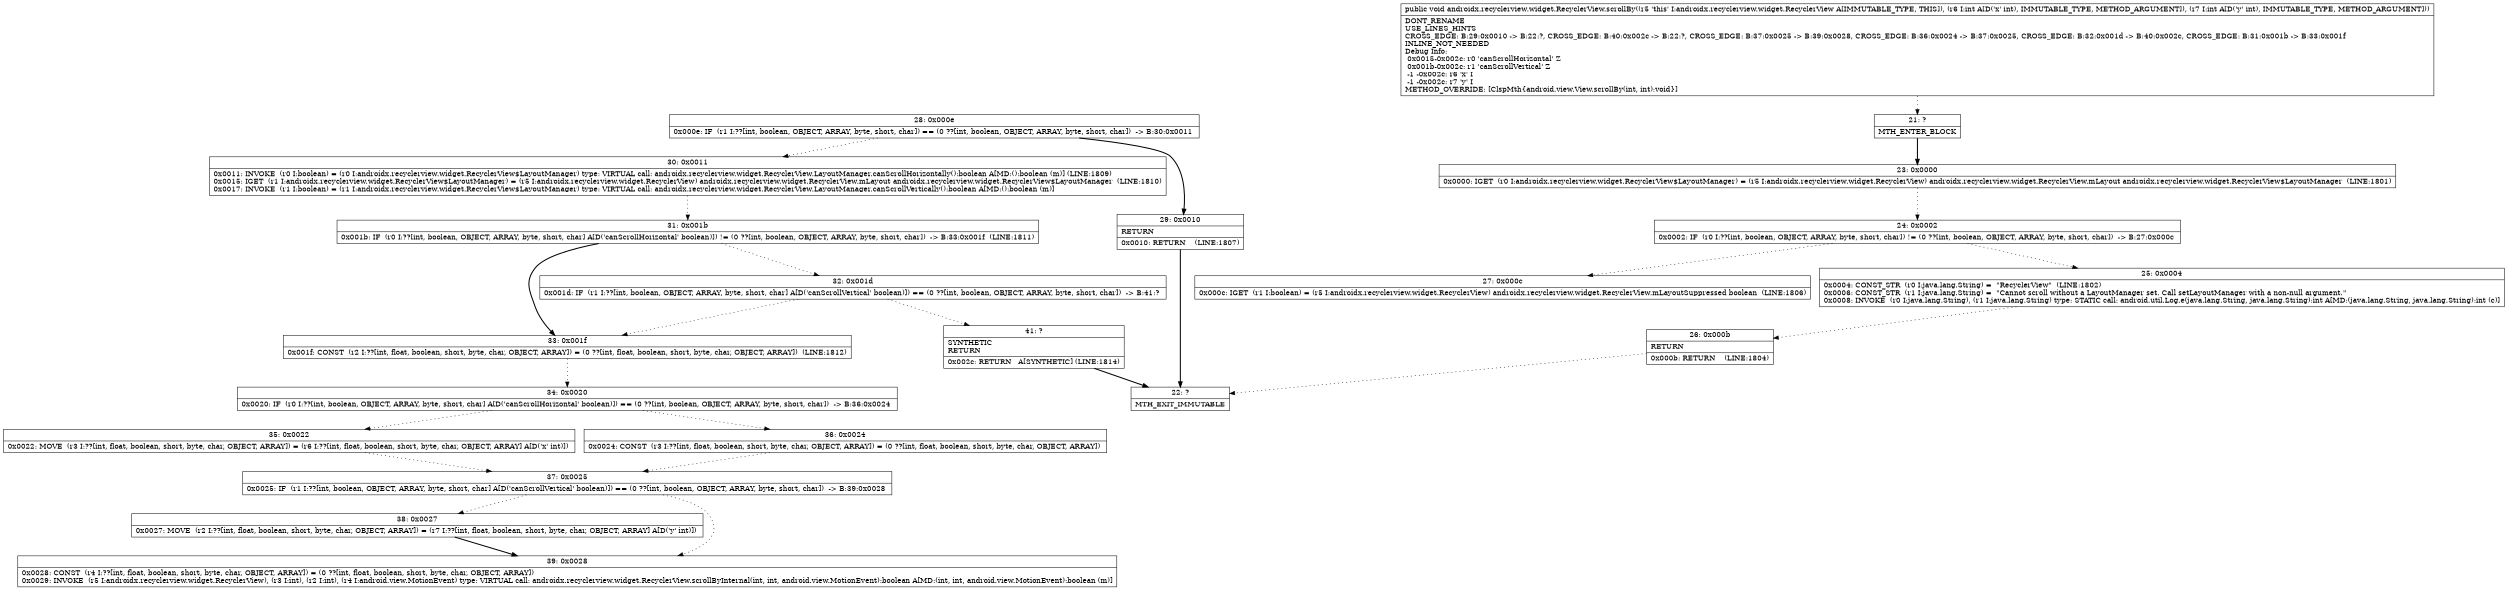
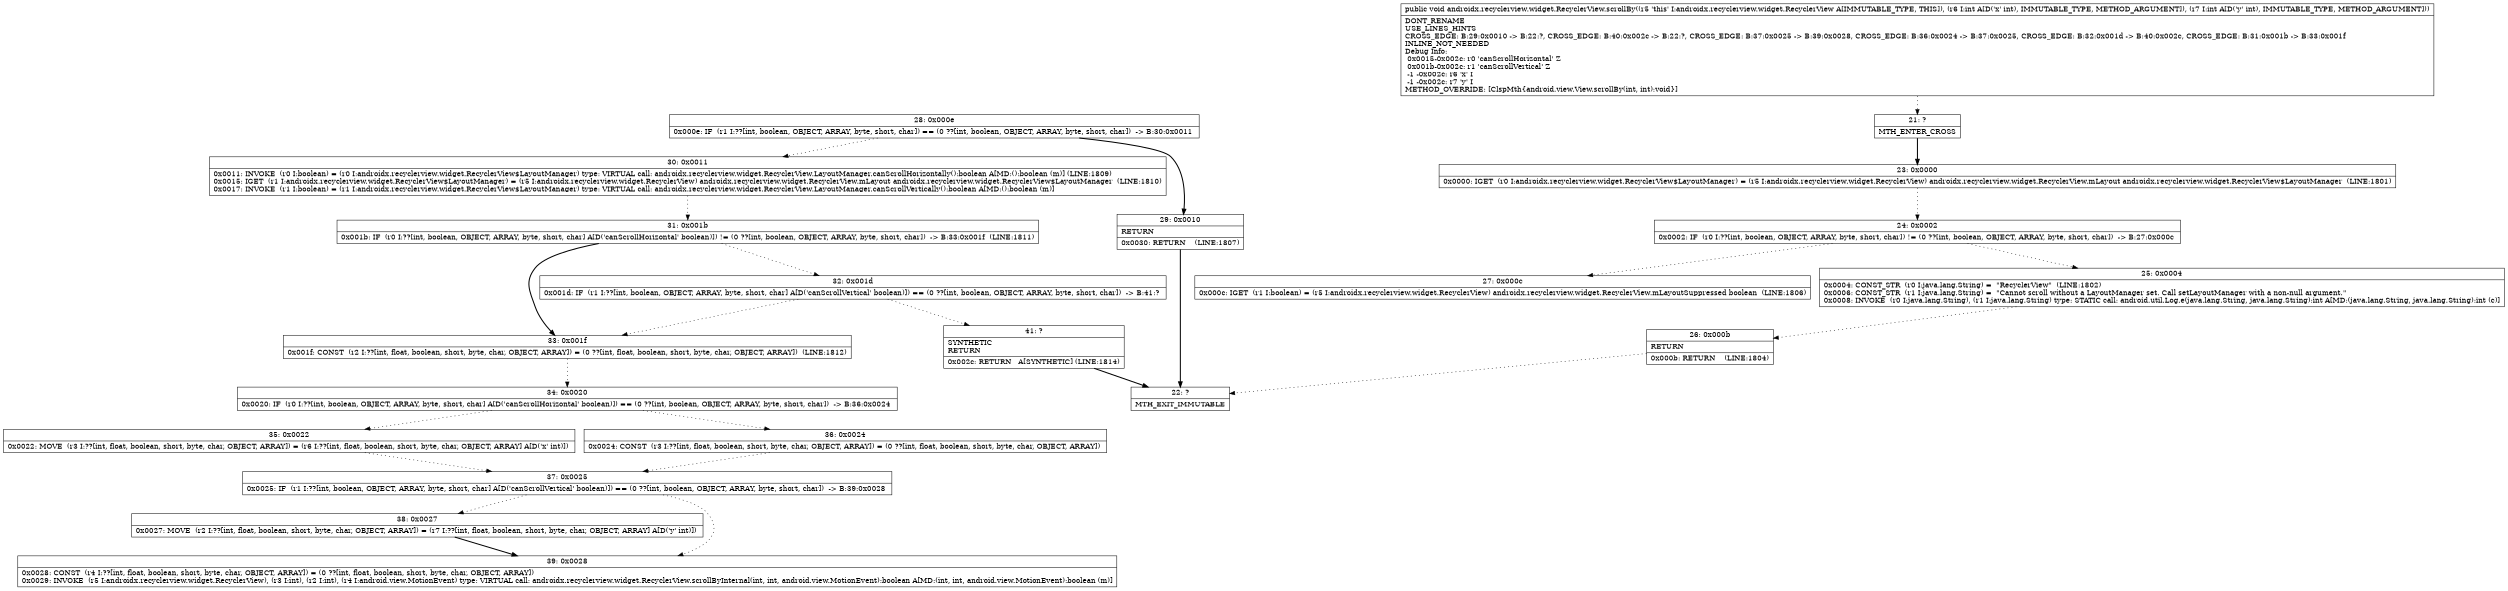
(1917, 132) -> (1917, 132)
(1180, 243) -> (1180, 243)
